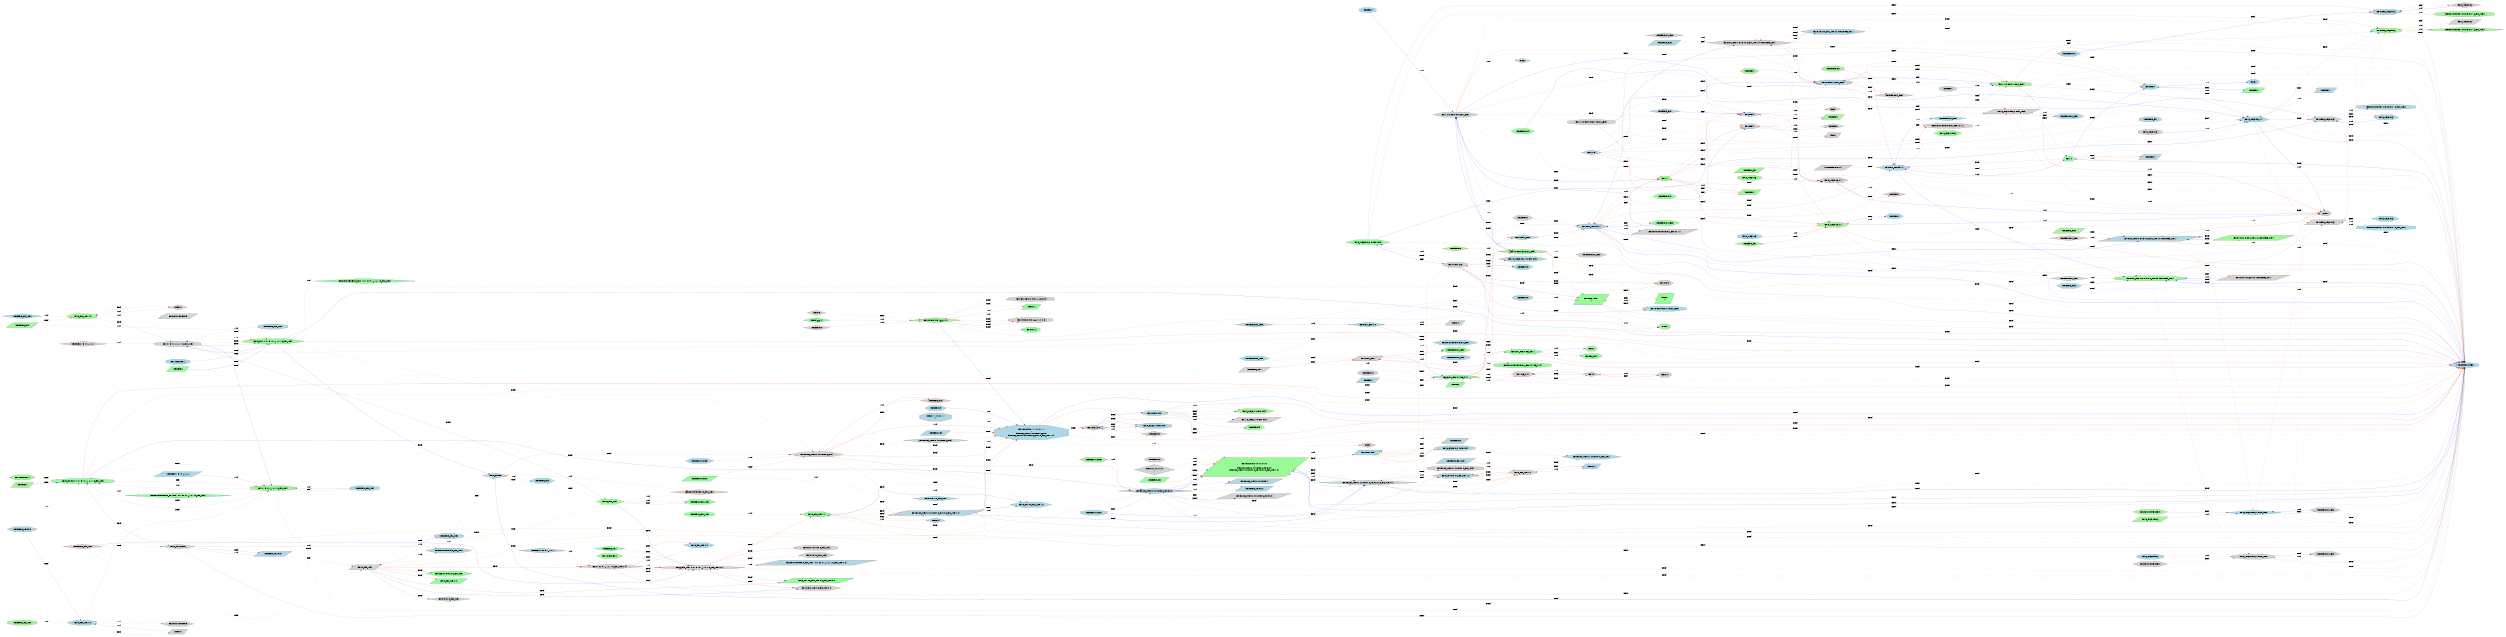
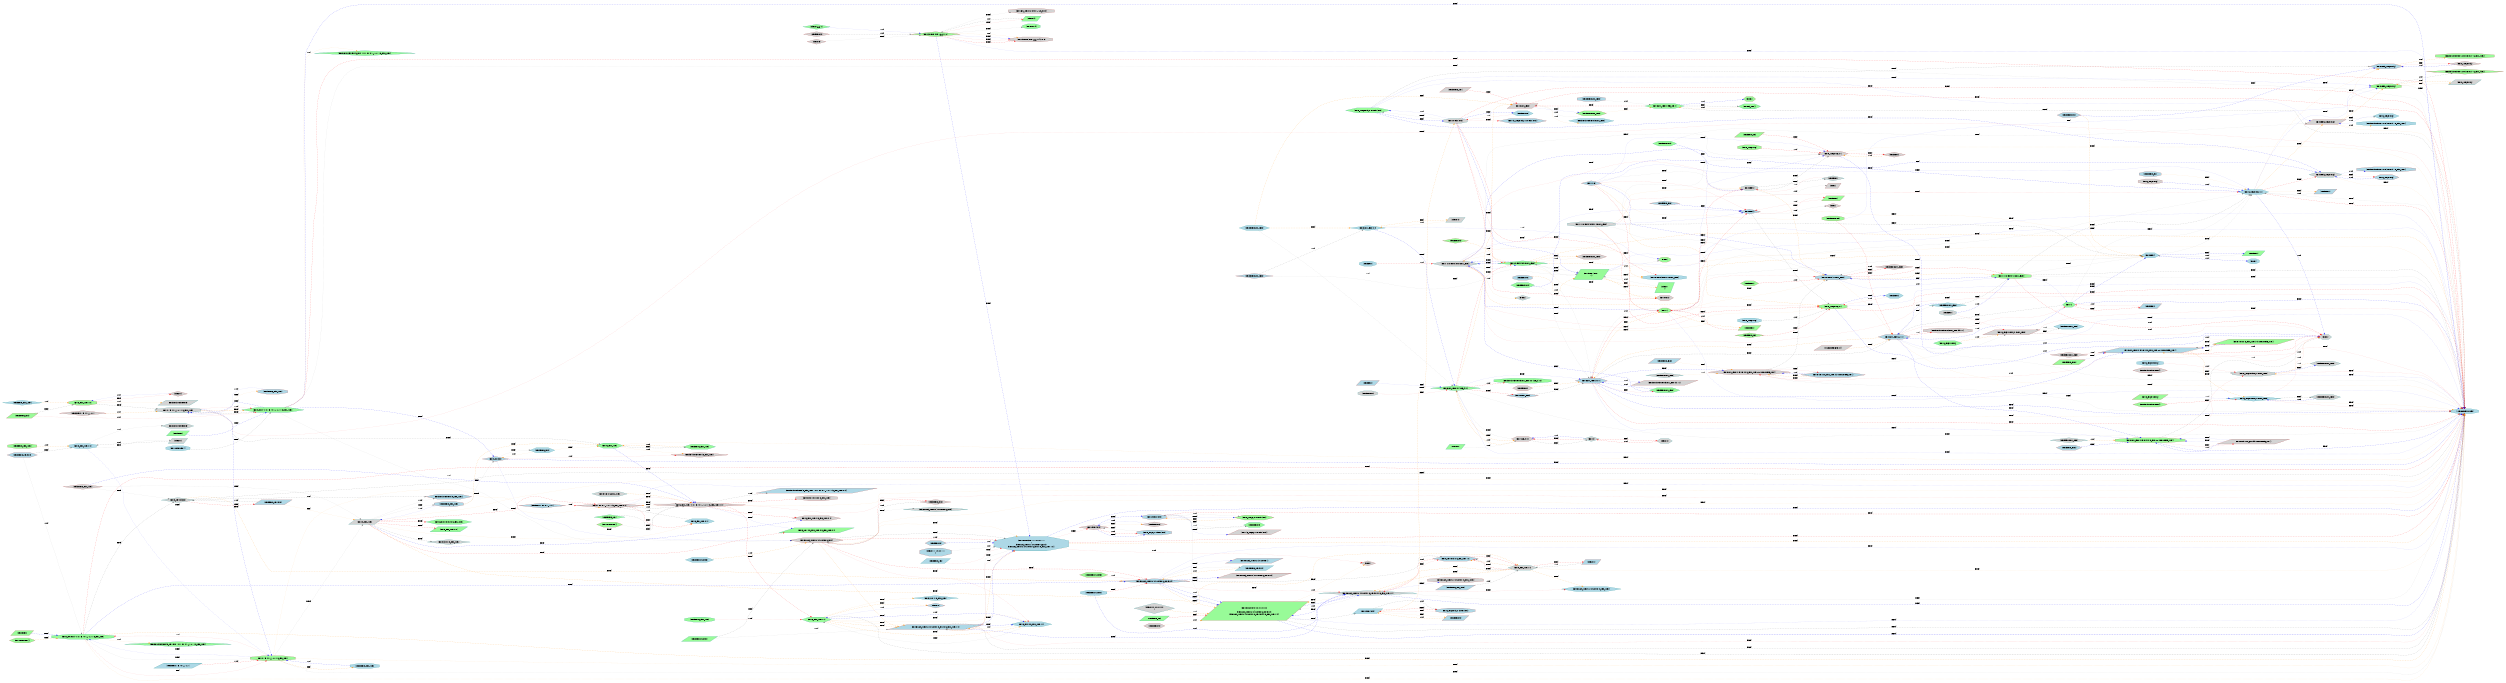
(1409, 358) -> (1488, 240)
(755, 559) -> (659, 496)
